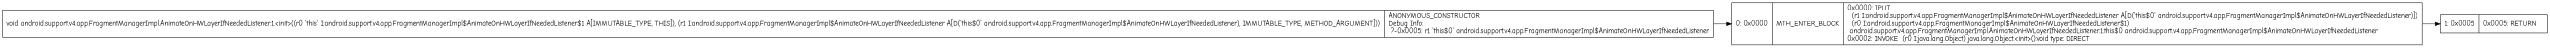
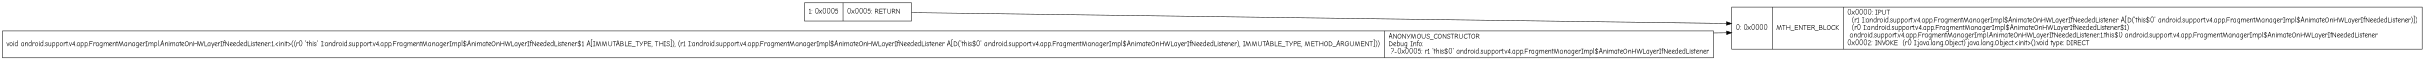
(2429, 24) -> (1319, 18)
